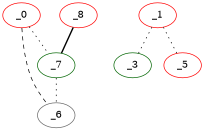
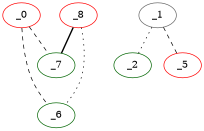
(158, 15) -> (158, 15)
(39, 40) -> (39, 40)
(170, 40) -> (170, 40)
(133, 65) -> (133, 65)
(56, 90) -> (83, 68)
(56, 115) -> (56, 115)
